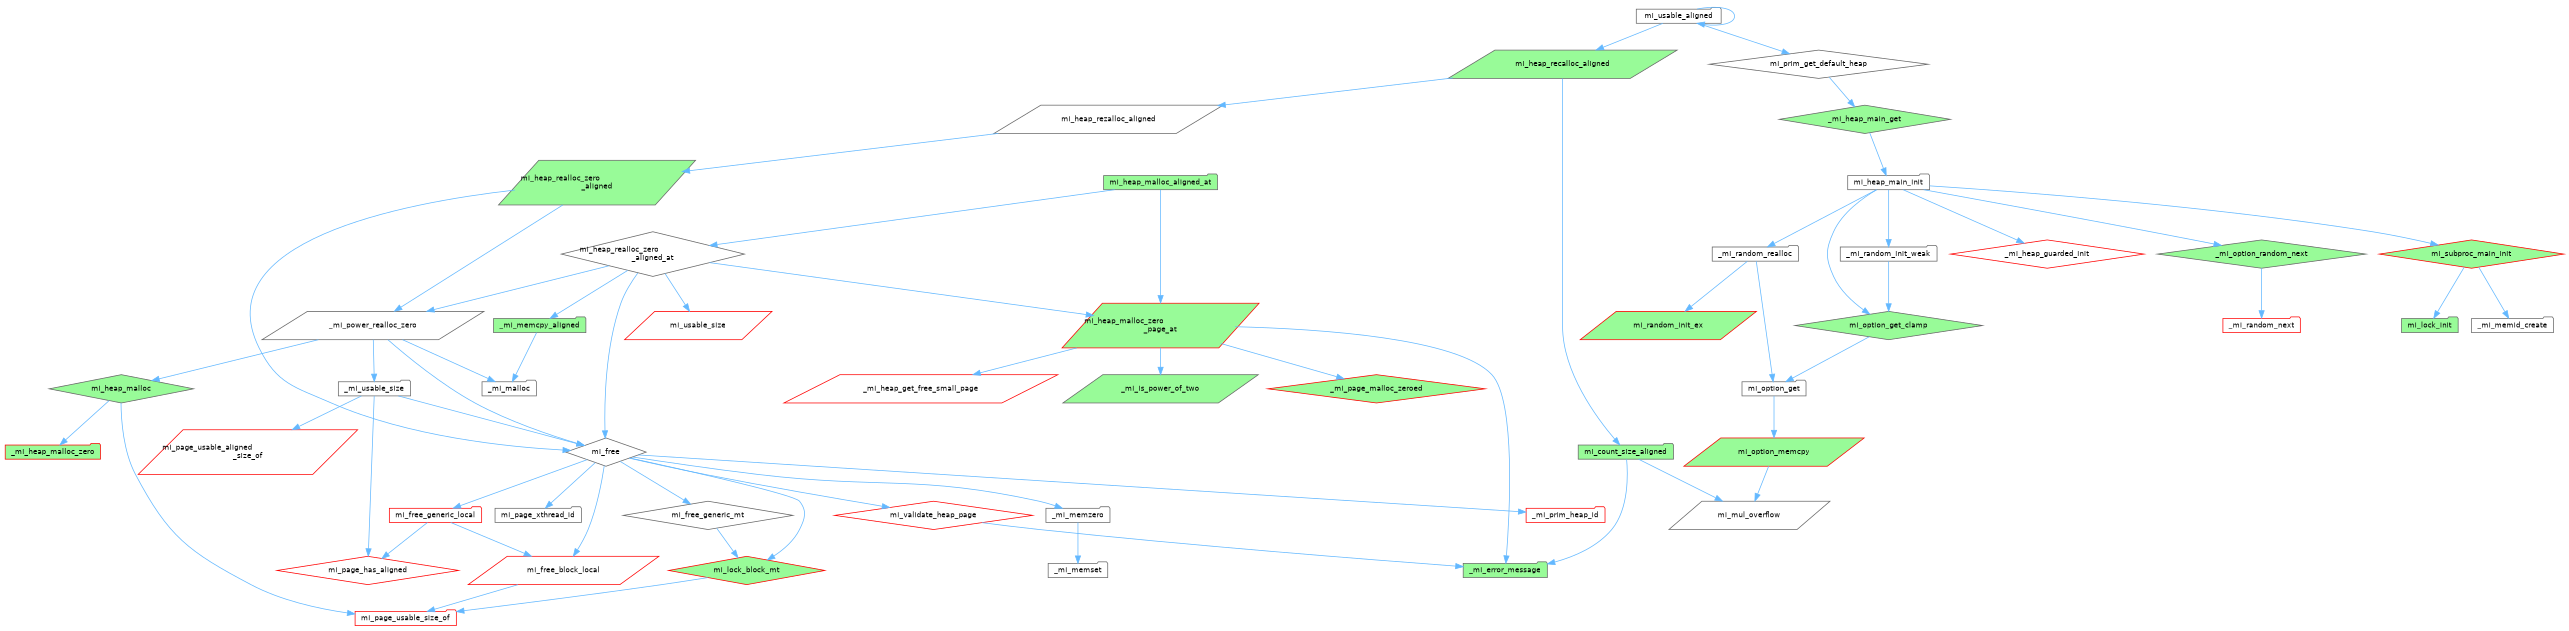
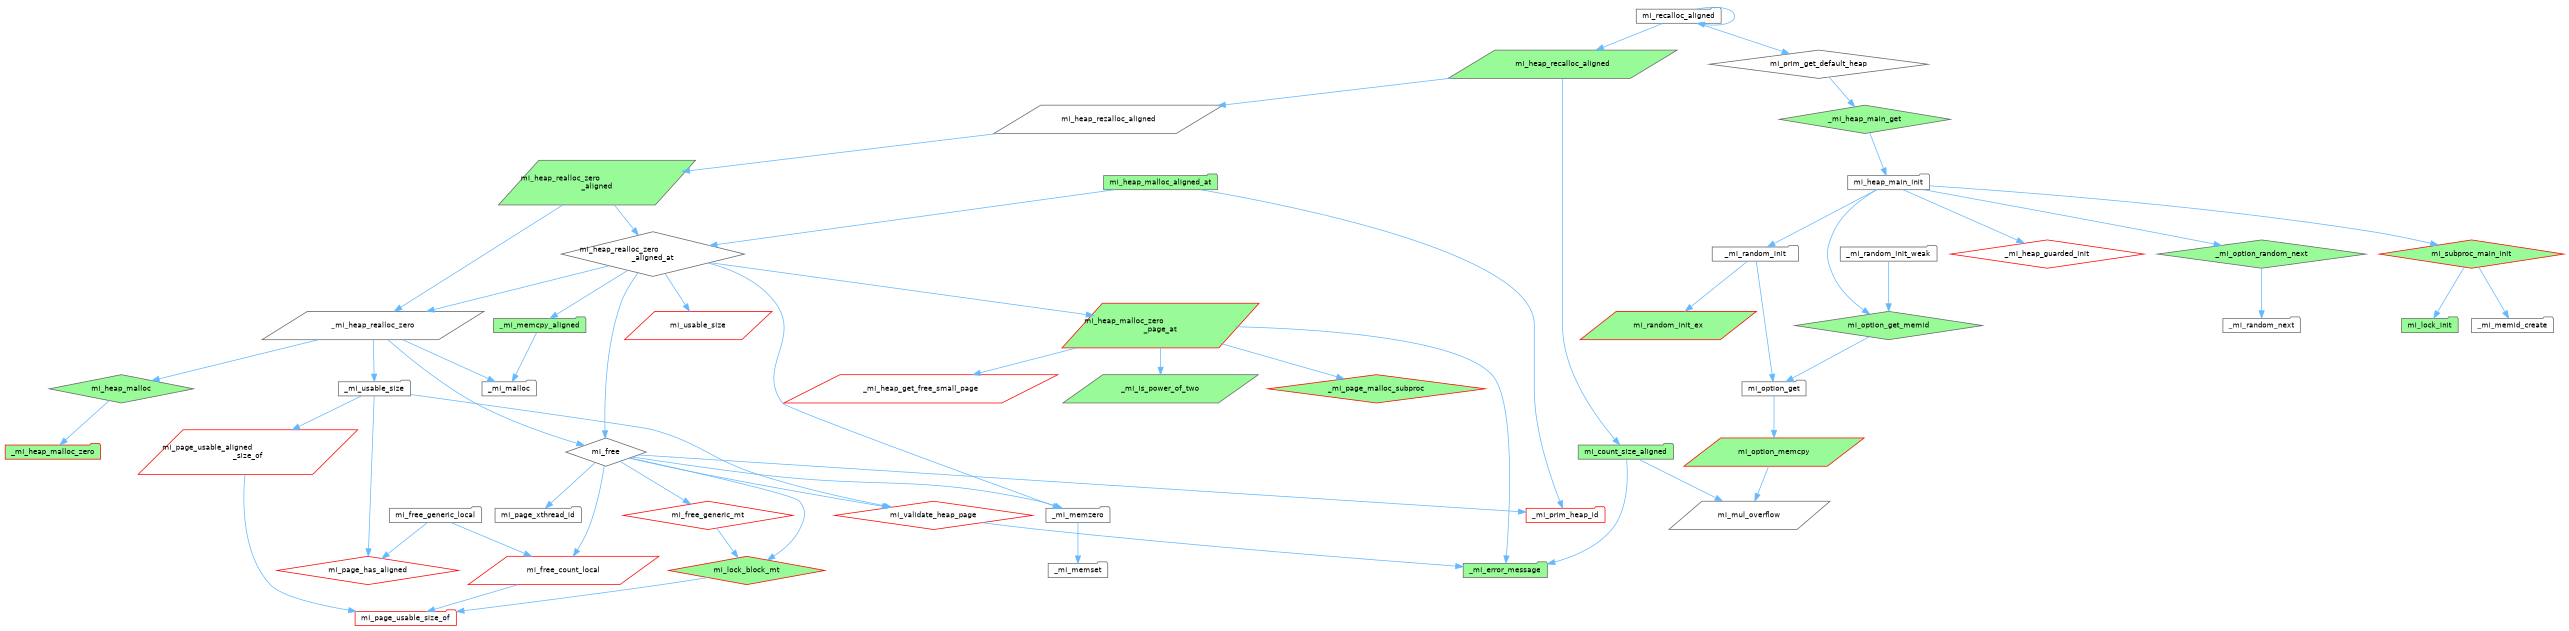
(1679, 16) -> (1679, 16)
(1889, 215) -> none
(1161, 243) -> (1467, 262)
(1755, 254) -> (1755, 254)
(373, 326) -> (373, 326)
(1889, 326) -> (1889, 326)
(2262, 326) -> (2262, 326)
(257, 341) -> (624, 217)
(1376, 389) -> (1376, 389)
(488, 420) -> (653, 430)
none -> (831, 423)
(524, 483) -> none
(436, 515) -> (436, 515)
(708, 515) -> (708, 515)
(193, 550) -> (261, 572)
(564, 570) -> (564, 570)
